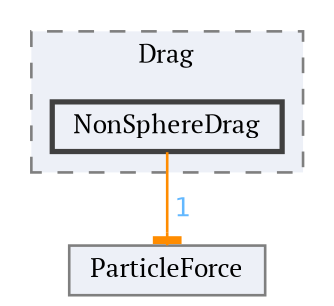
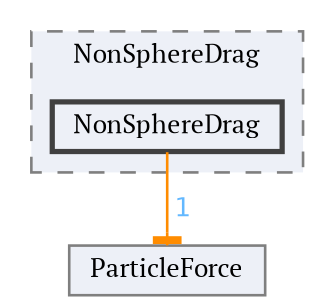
(167, 56) -> (167, 56)
